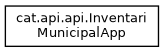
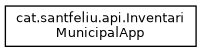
(82, 26) -> (101, 26)
